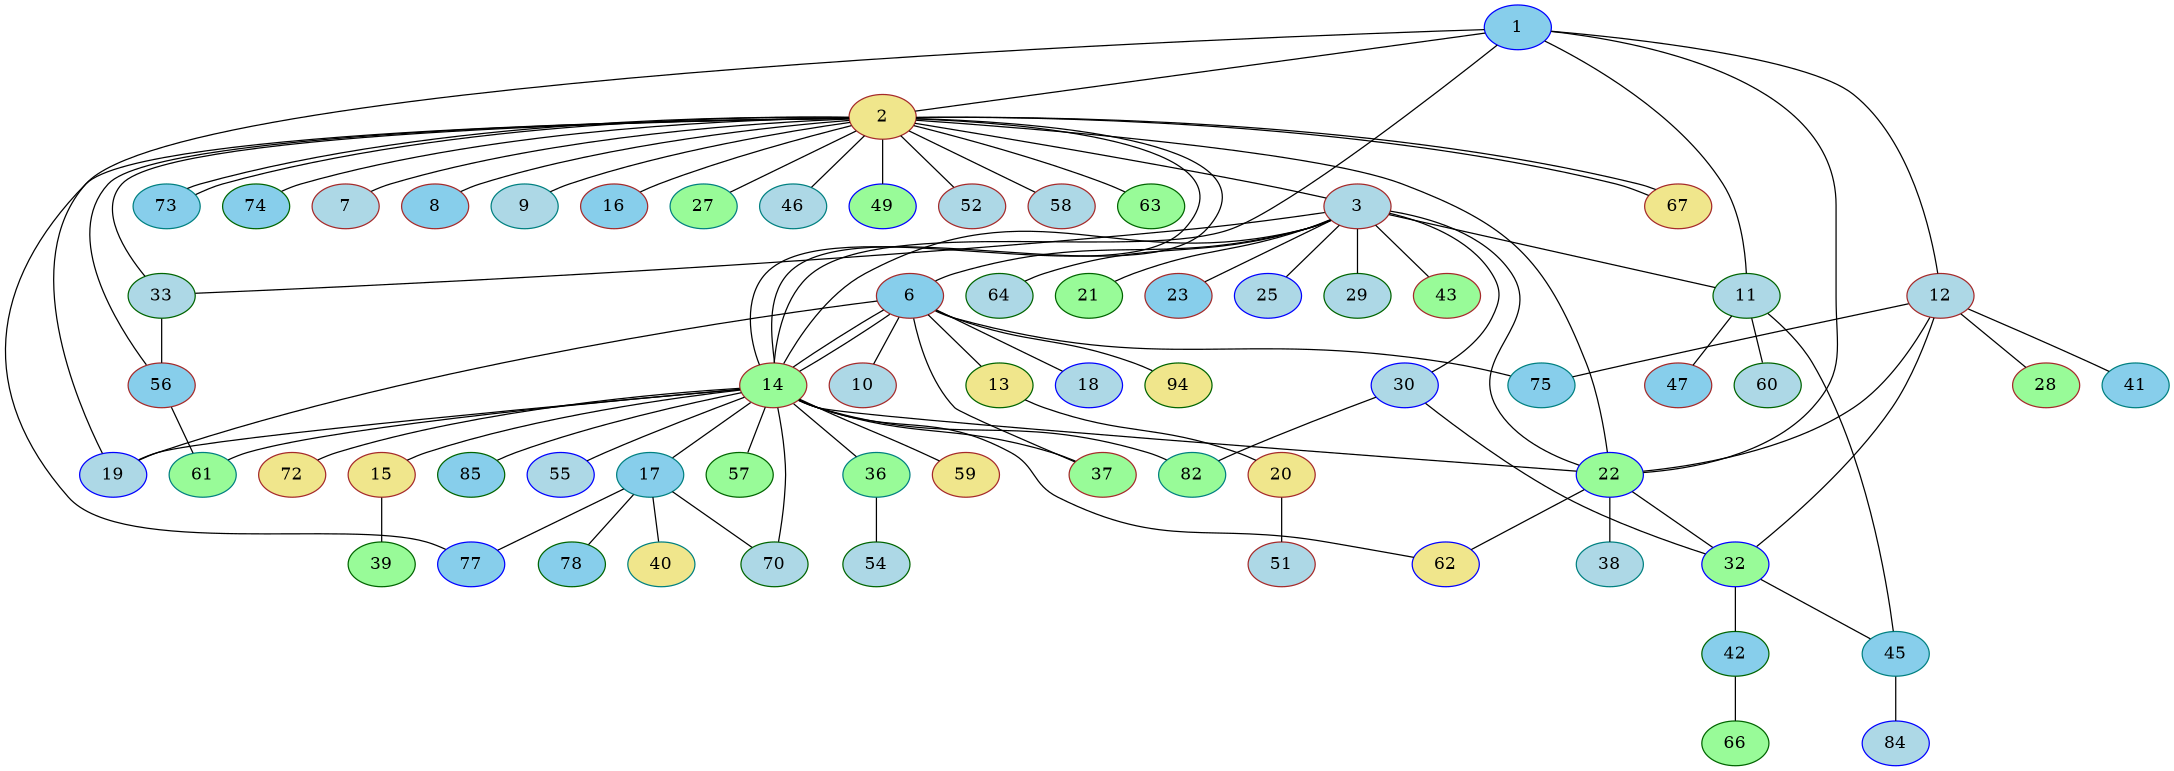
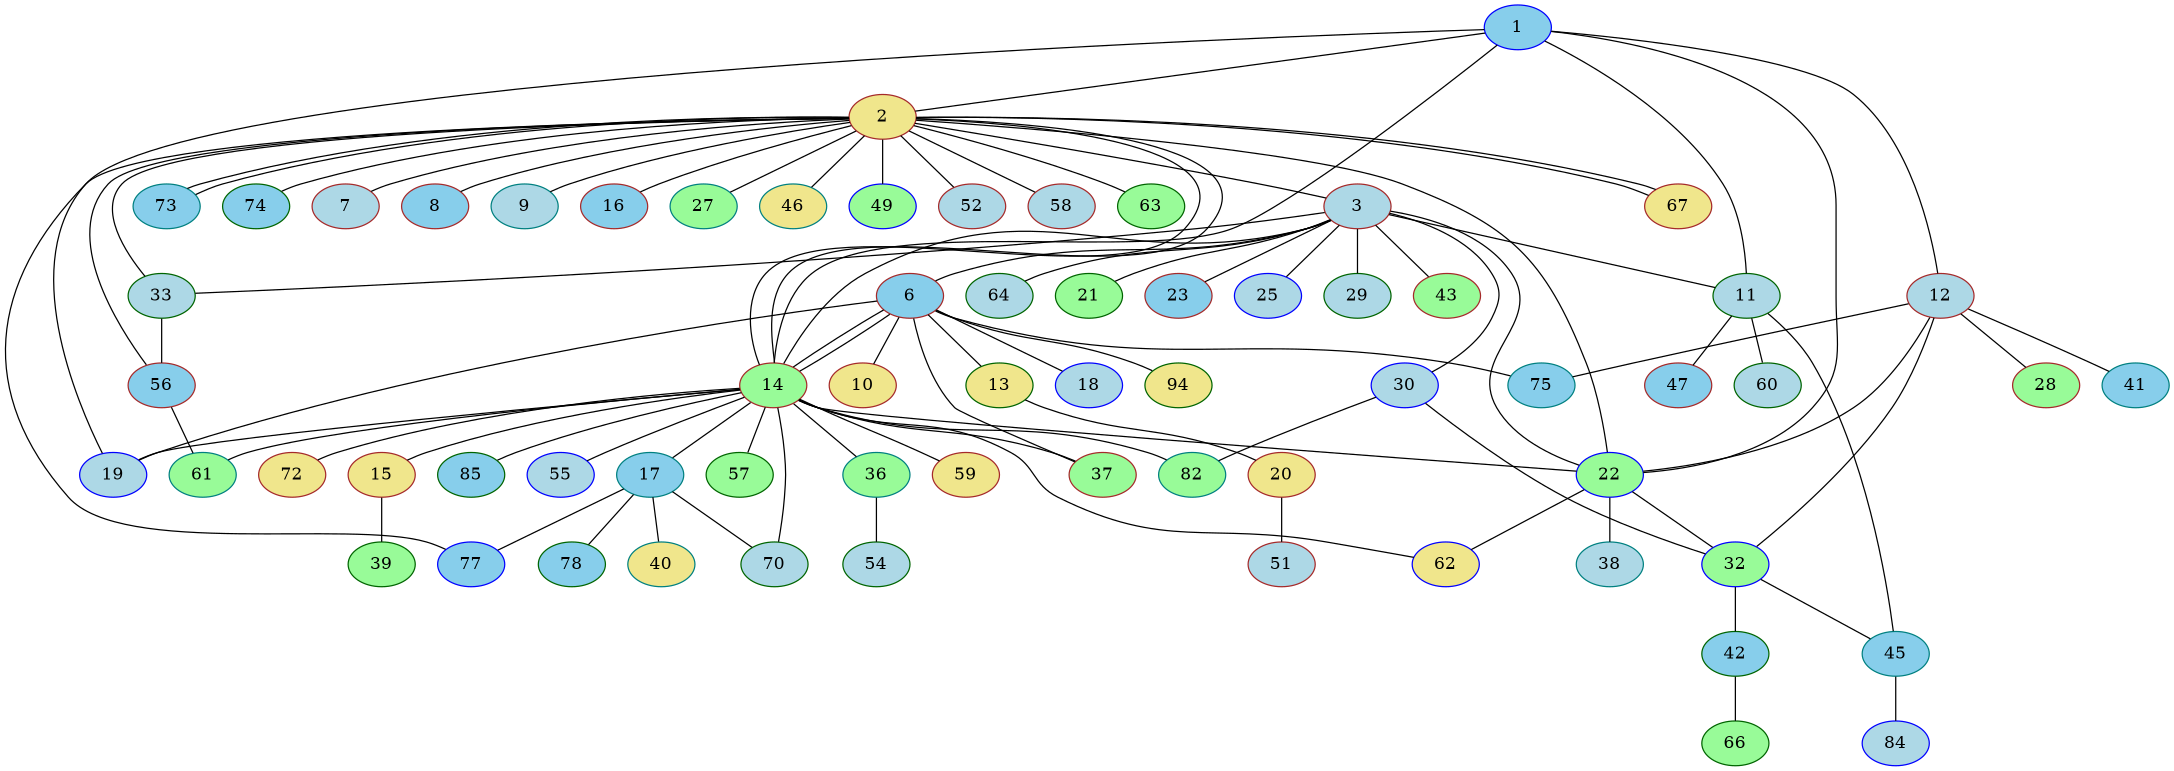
(793, 206) -> (793, 206)
(863, 385) -> (863, 385)
